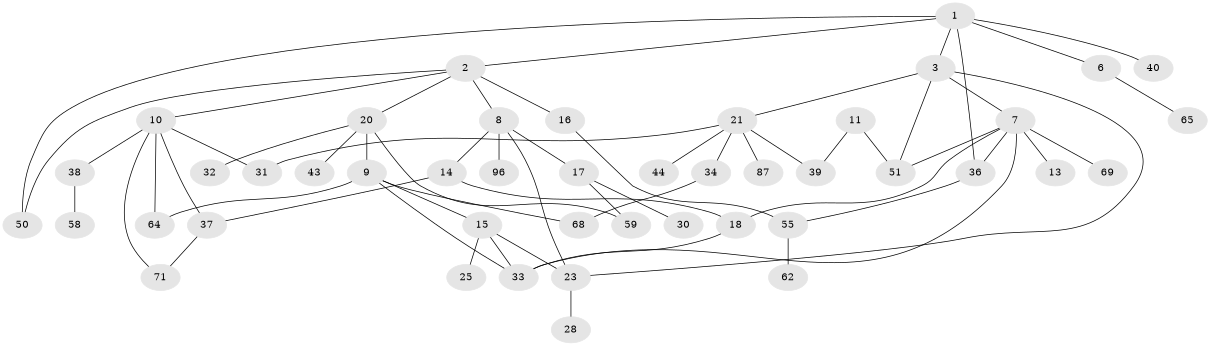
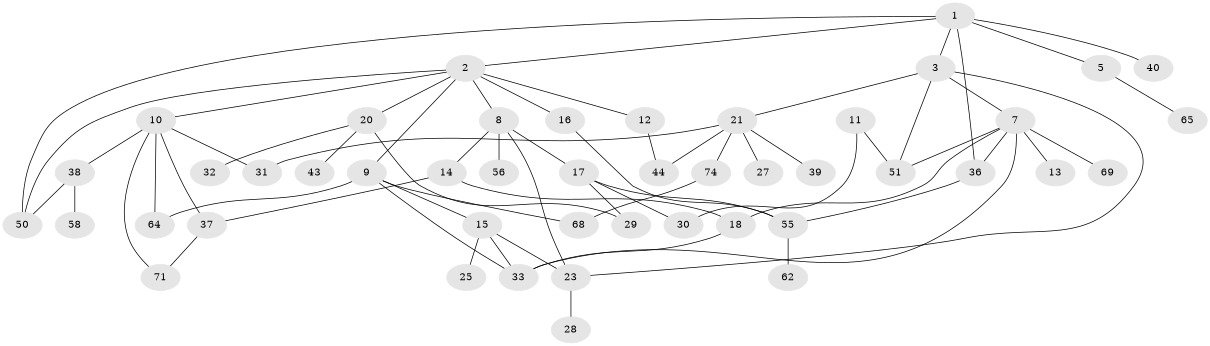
(1101, 68) -> (1101, 68)
none -> (645, 121)
(836, 147) -> (829, 196)
(367, 149) -> (416, 121)
(499, 173) -> (499, 173)
(711, 173) -> (711, 173)
(763, 173) -> (763, 173)
none -> (684, 198)
none -> (49, 199)
(631, 225) -> (631, 225)
